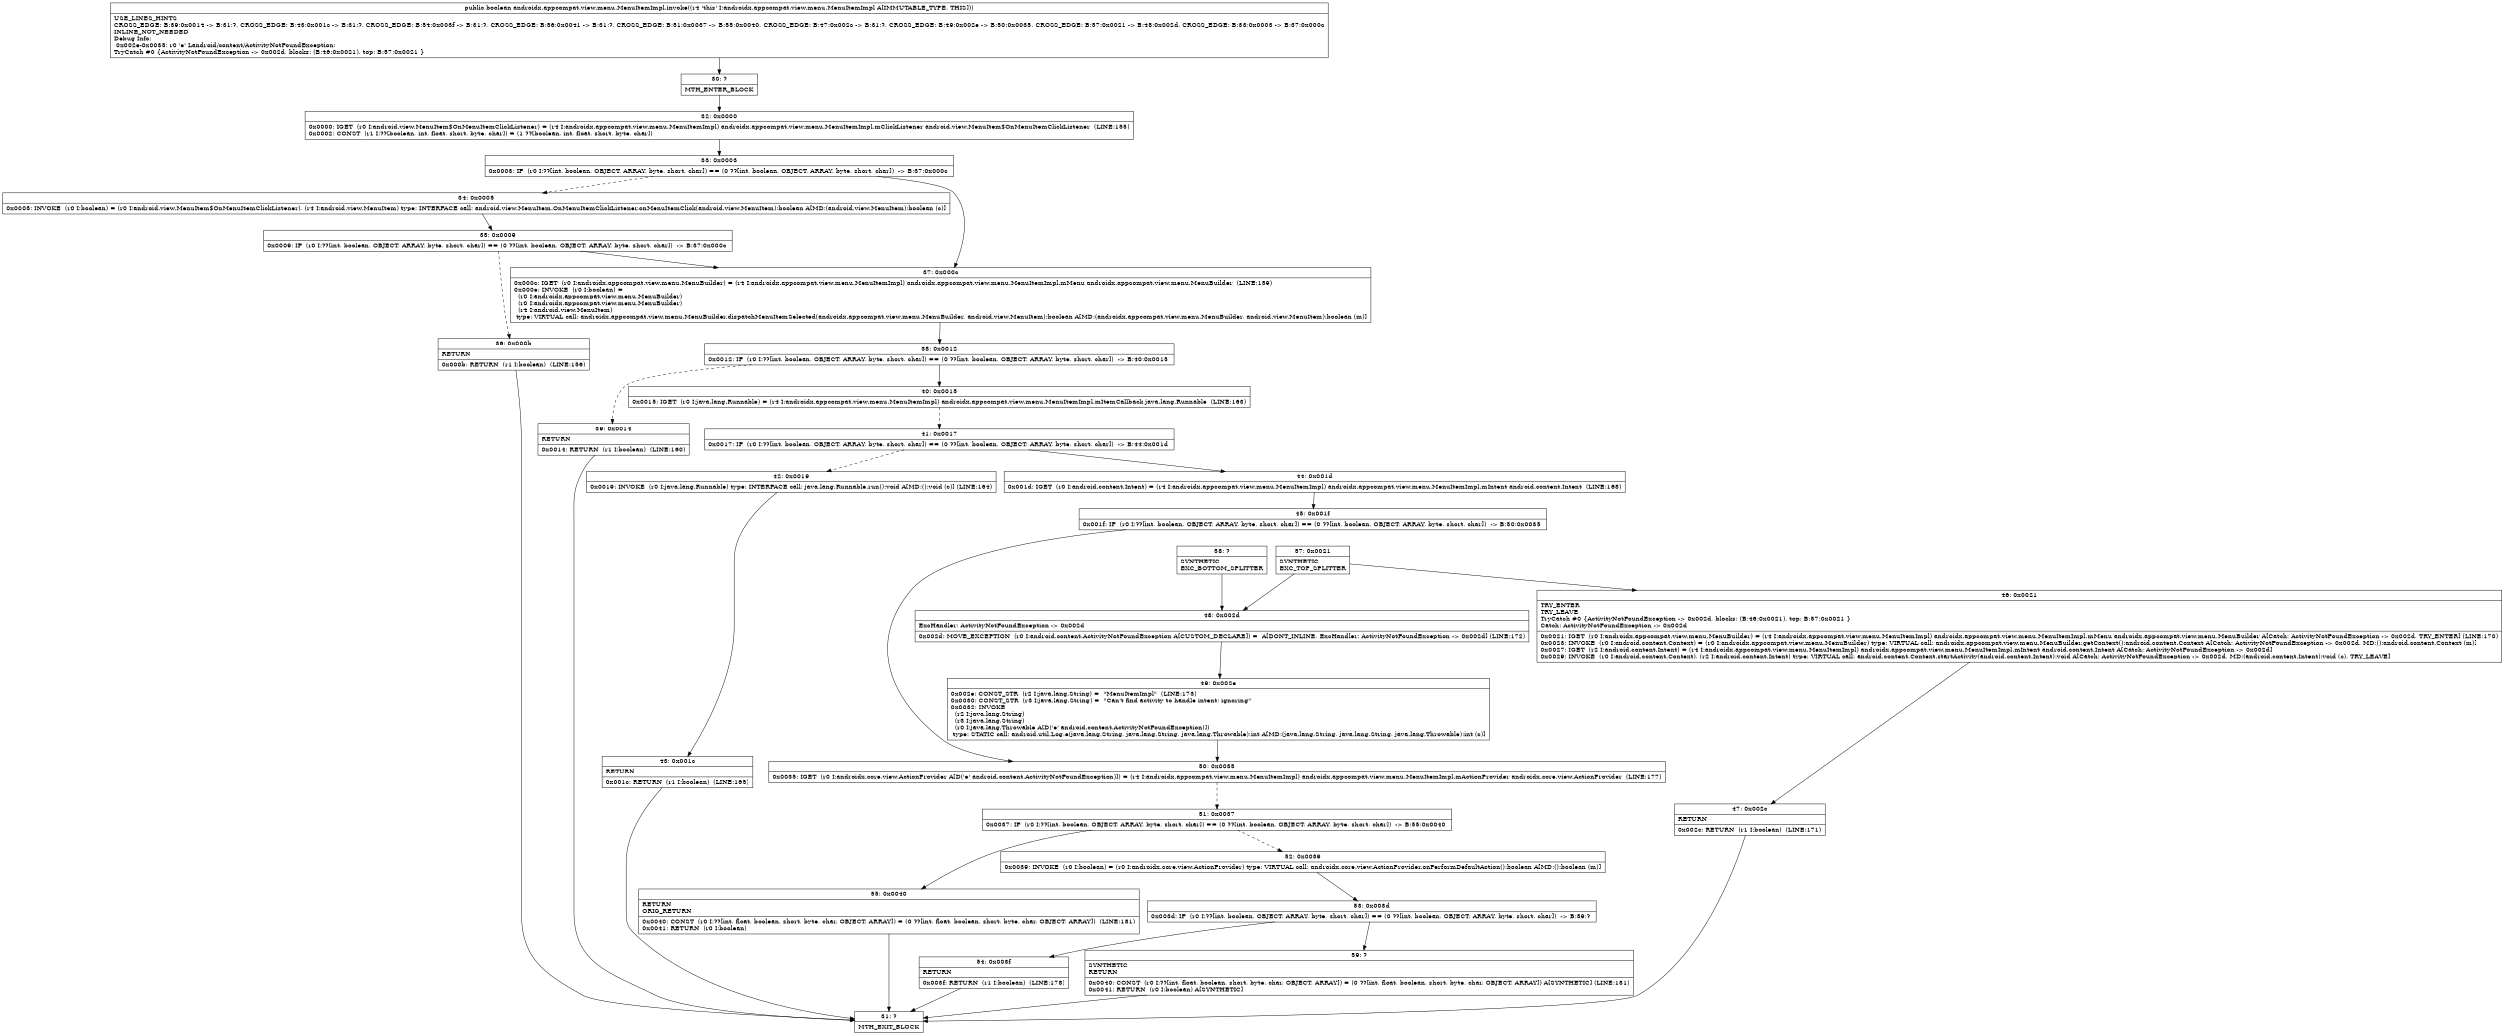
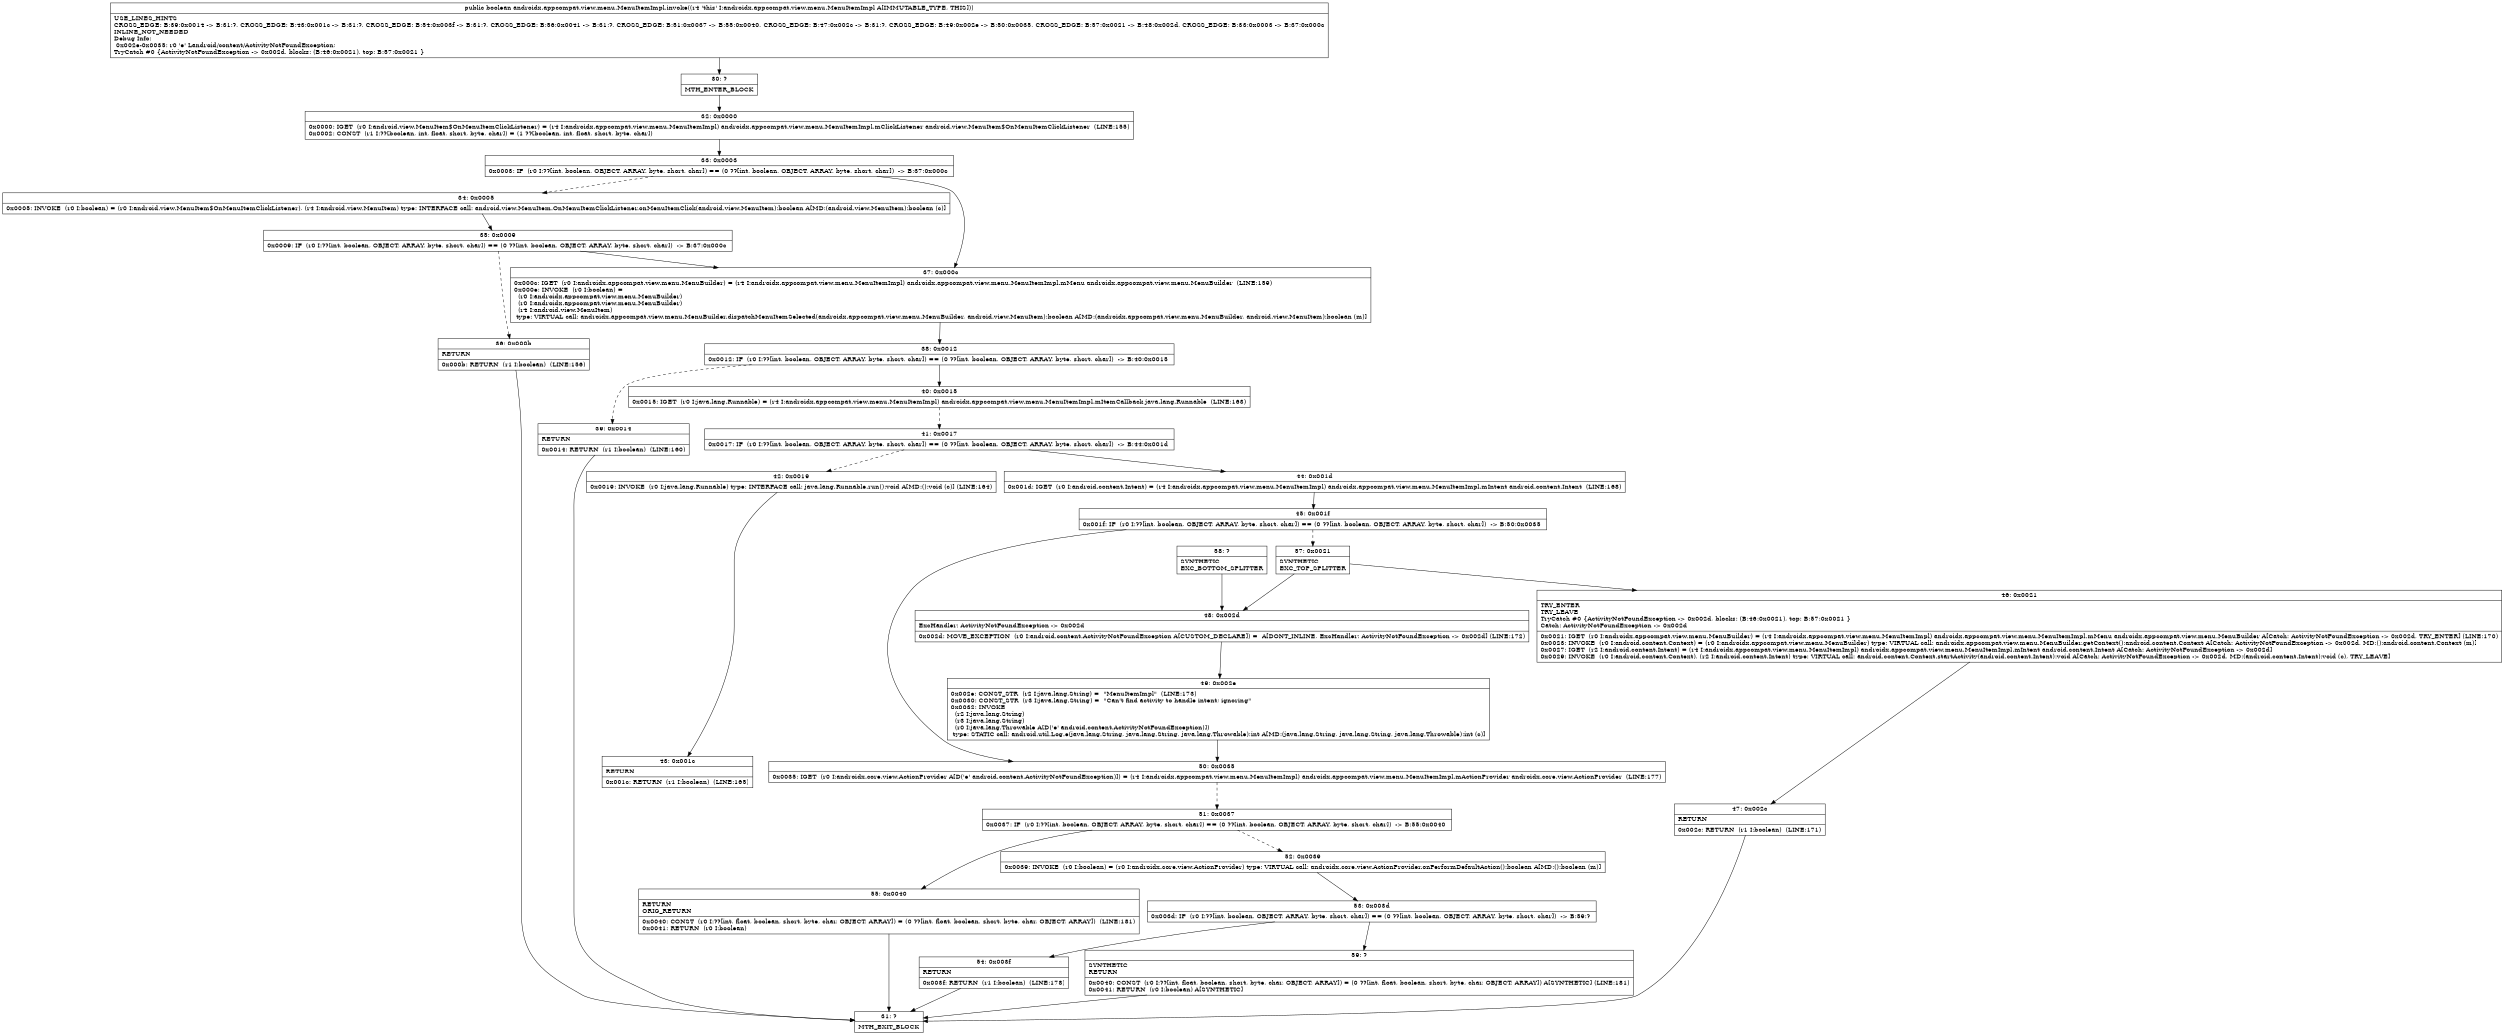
none -> (1313, 536)
(665, 957) -> none
